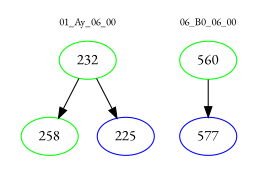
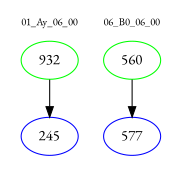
(88, 60) -> (50, 60)
(50, 136) -> none
(126, 136) -> (50, 136)
